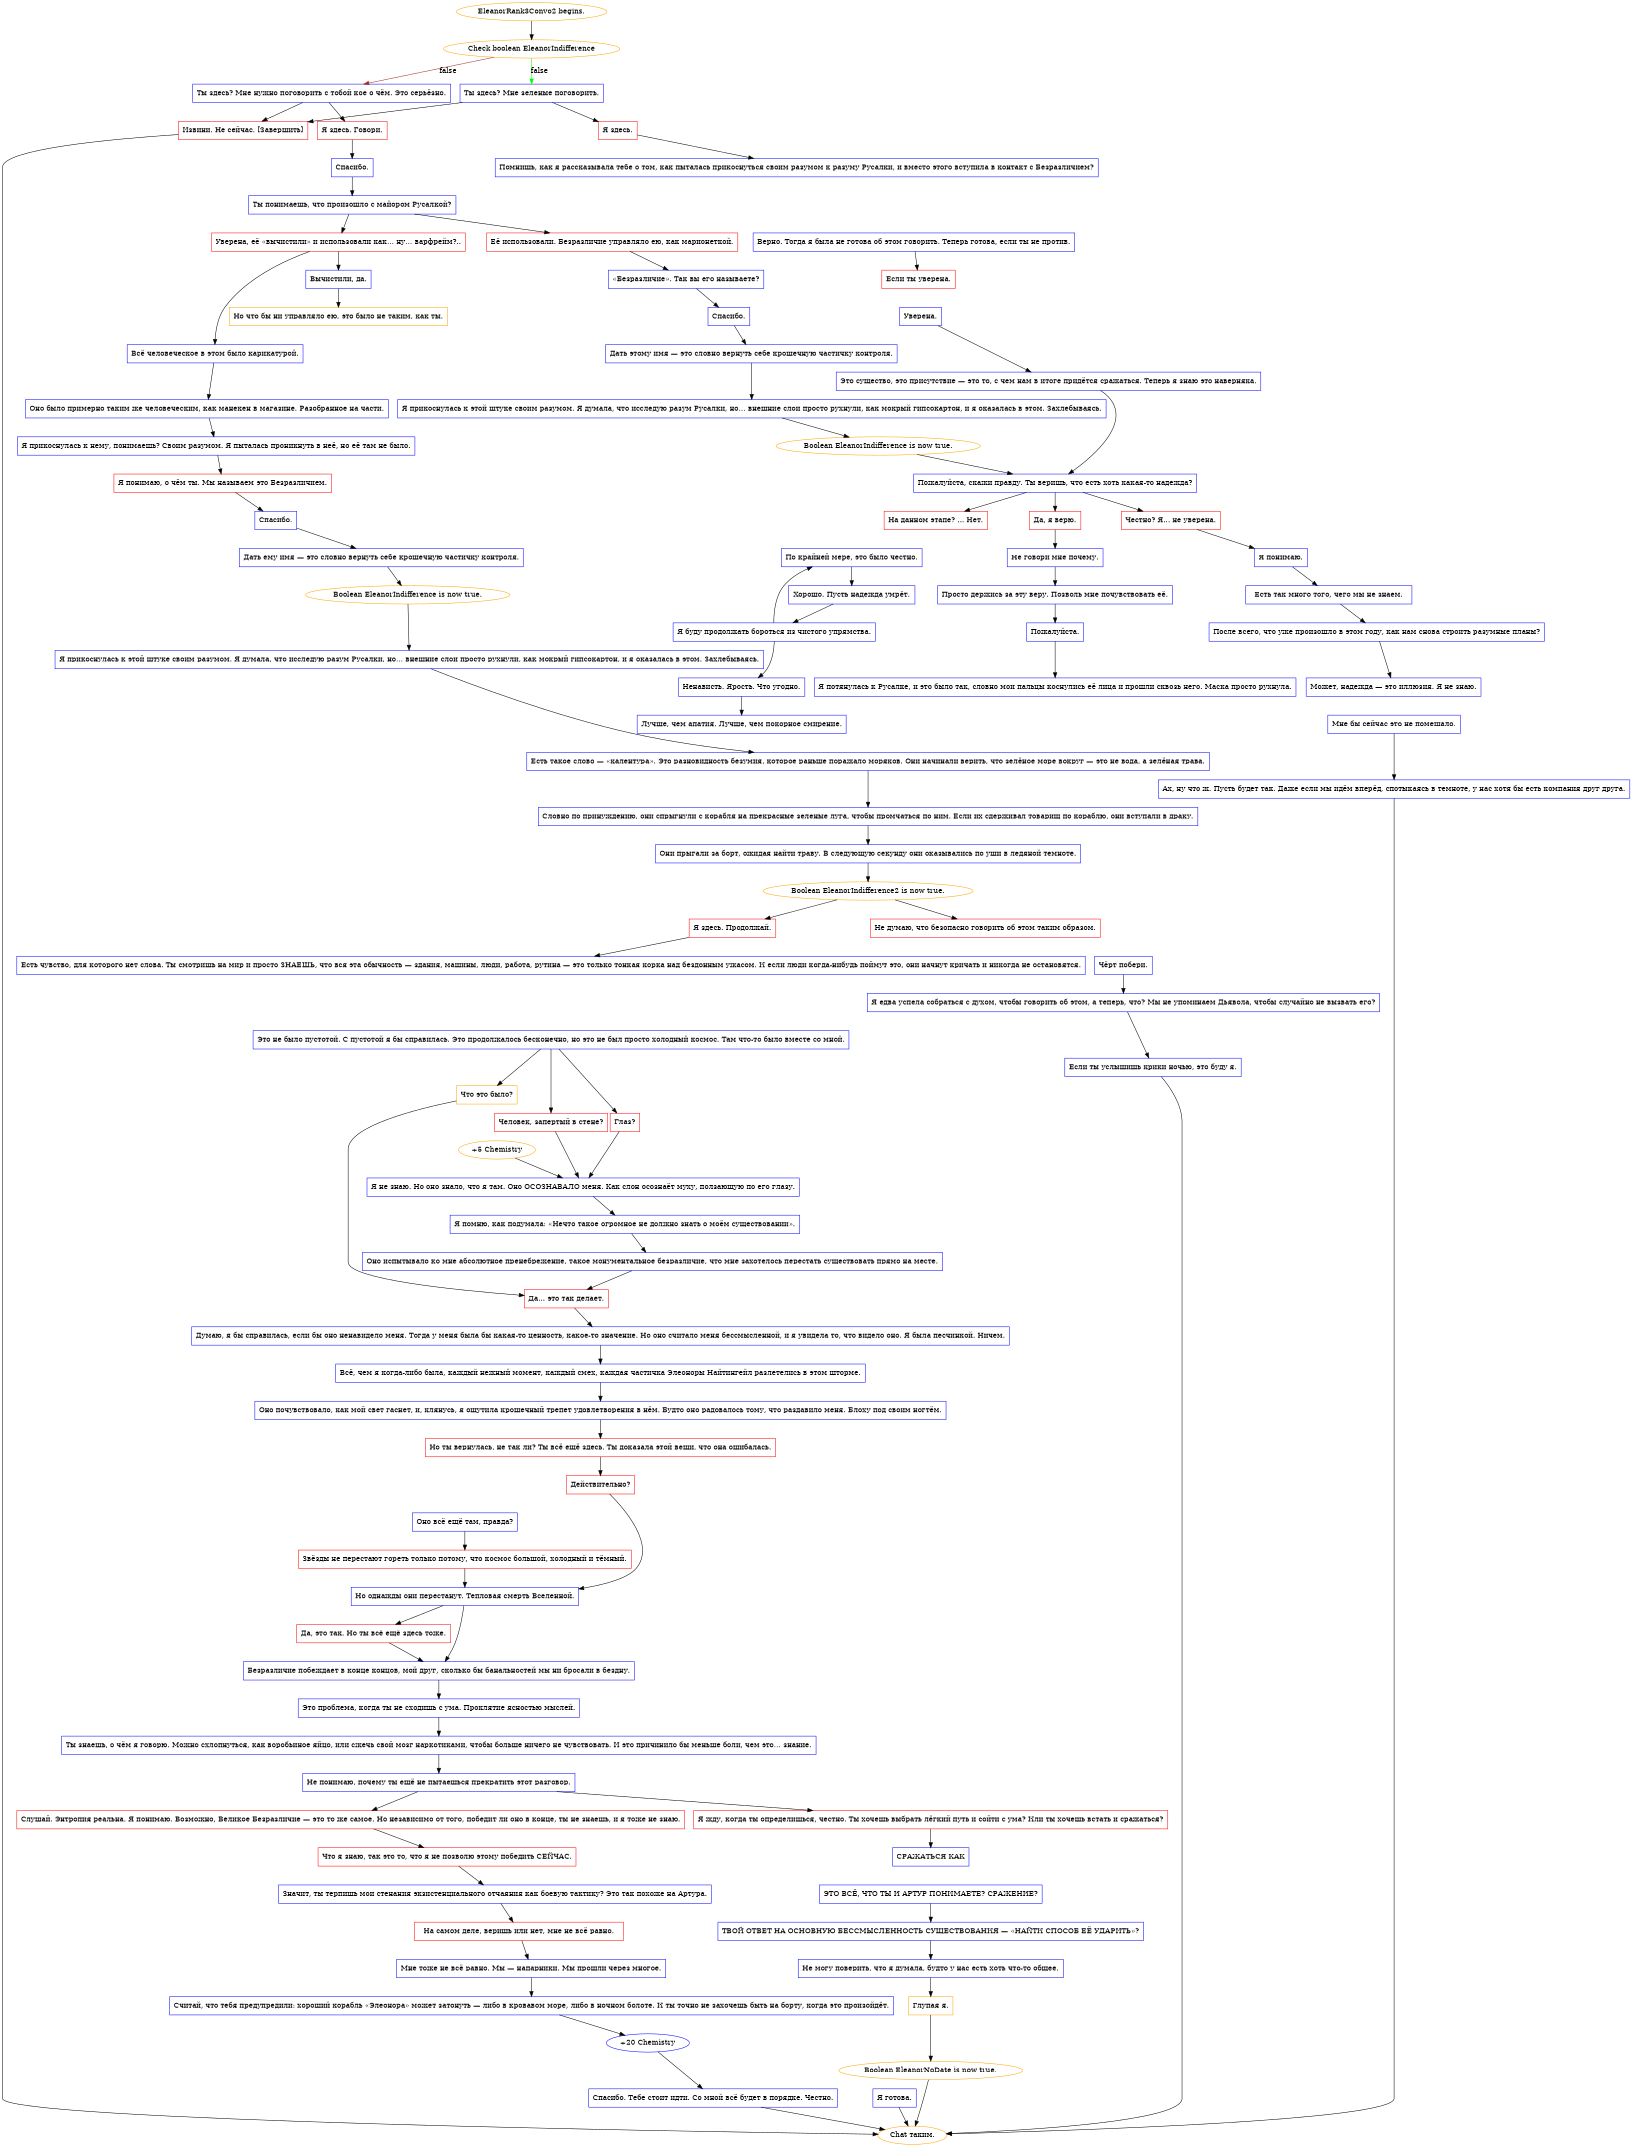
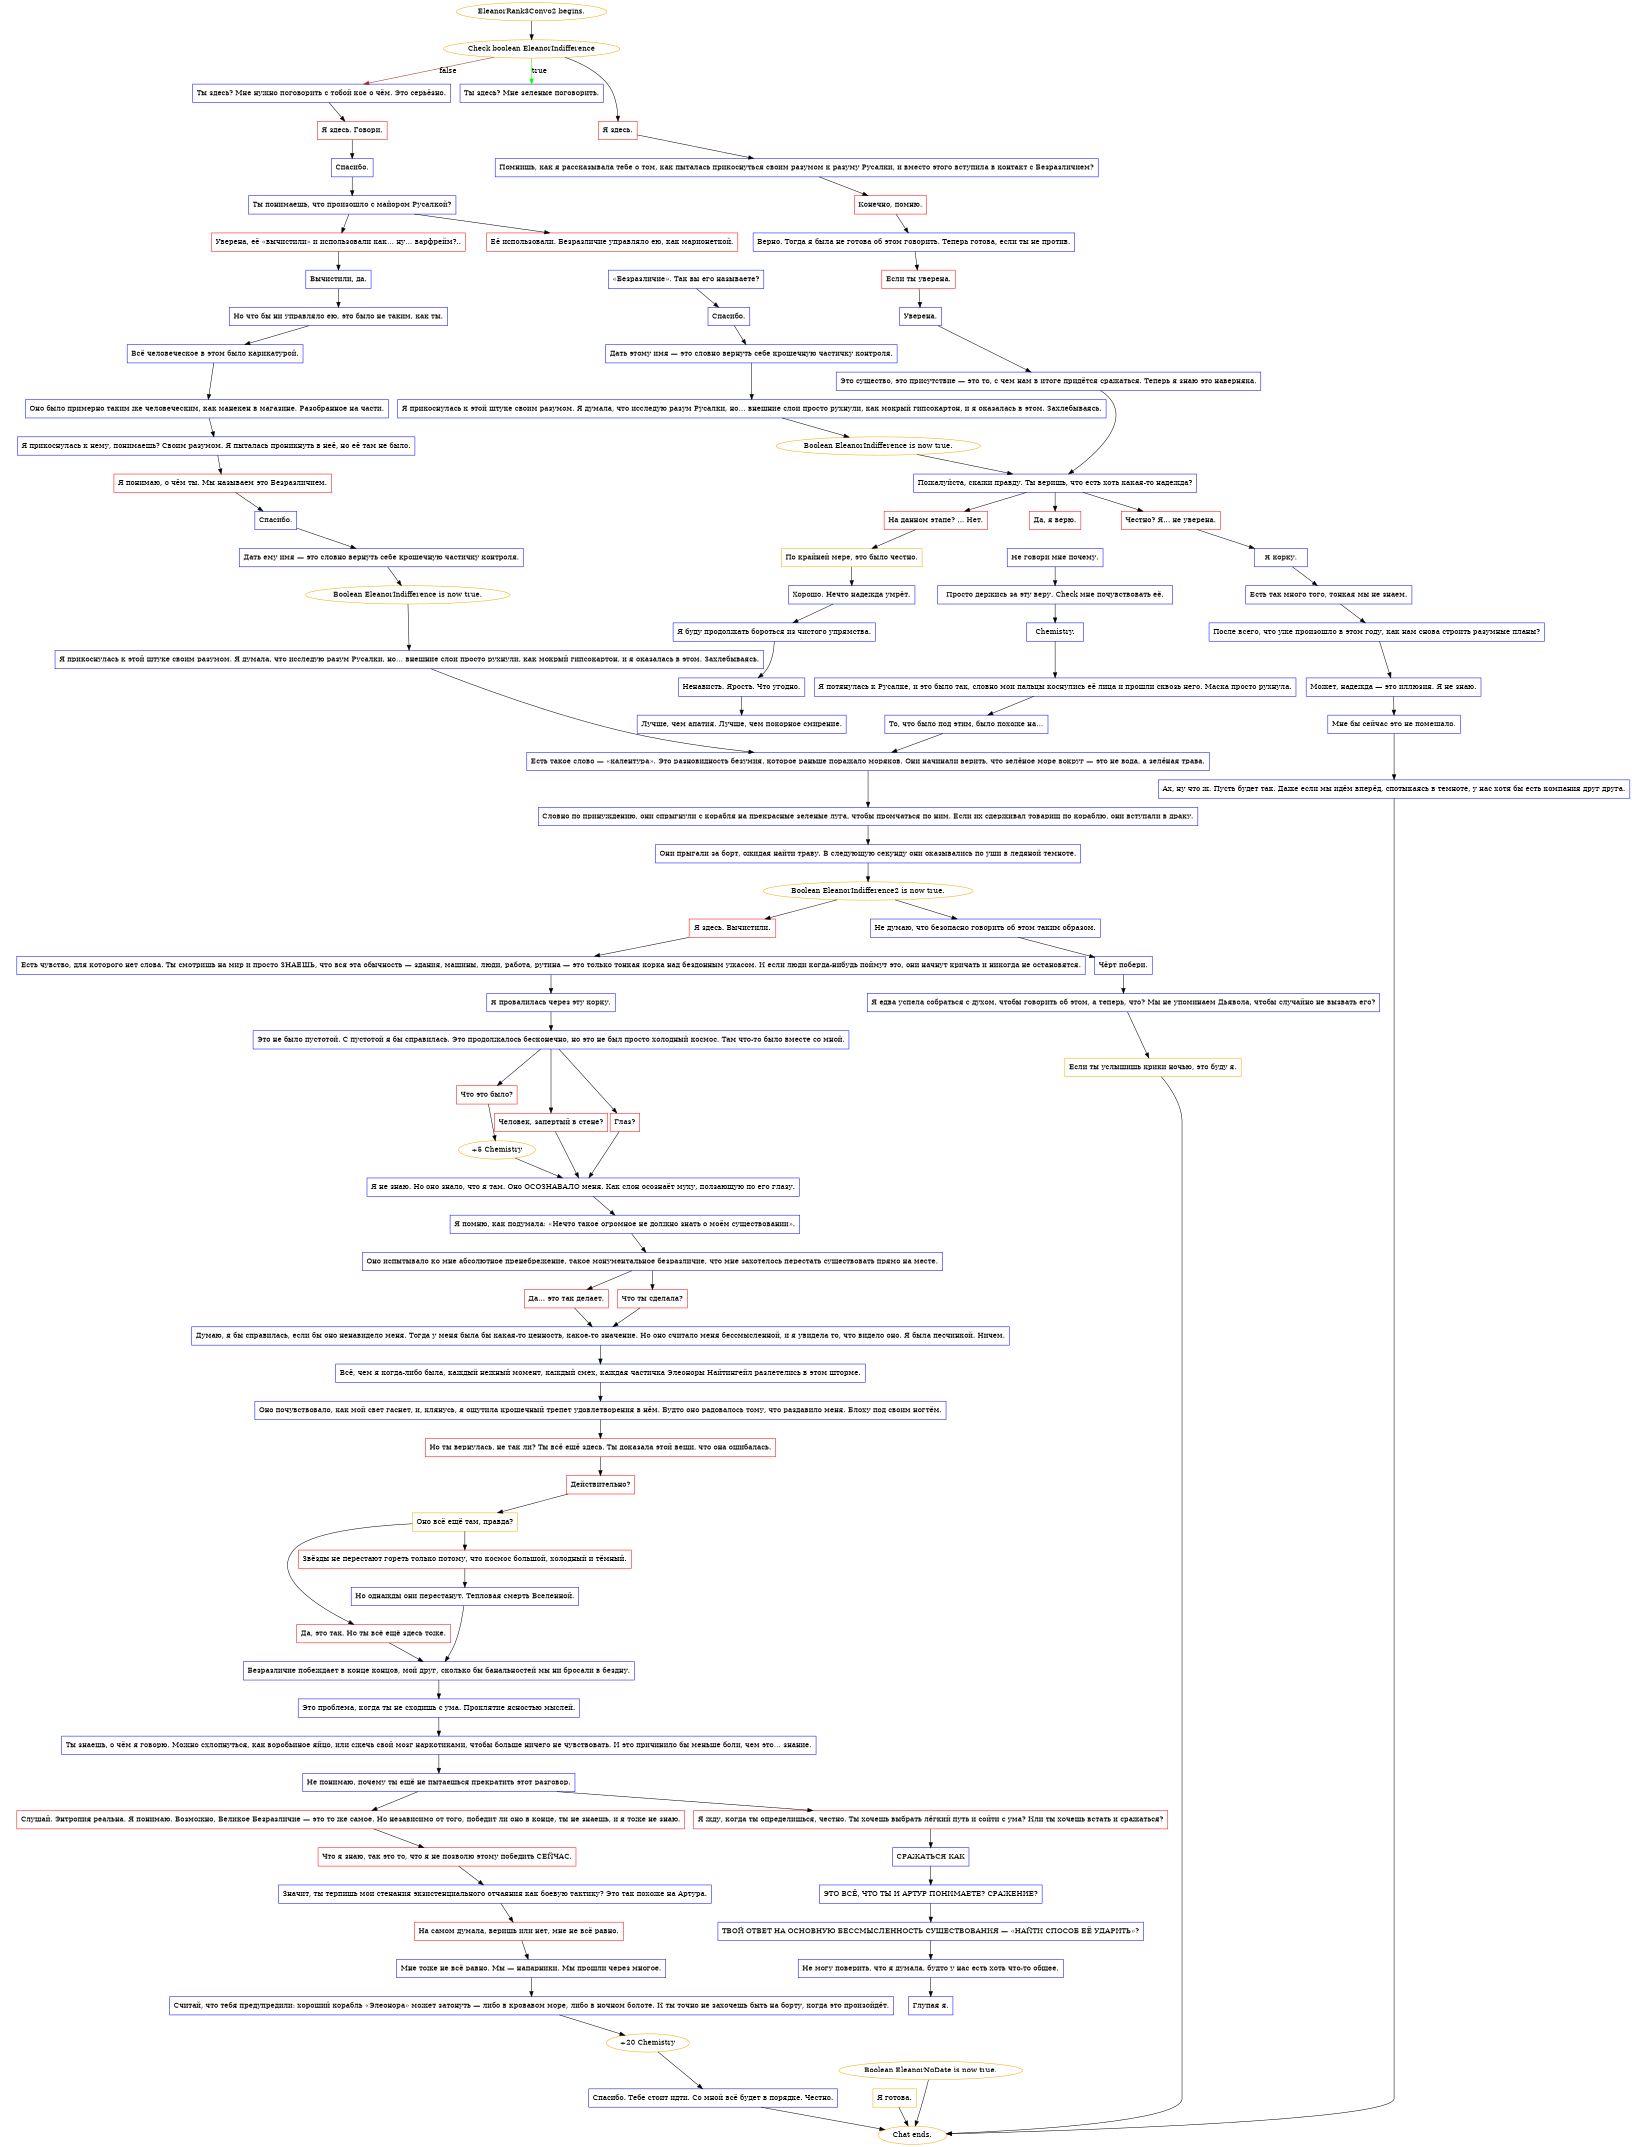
(540, 71) -> (540, 71)
(573, 111) -> (602, 78)
(243, 130) -> none
none -> (890, 205)
(647, 260) -> none
(249, 283) -> (279, 334)
none -> (919, 295)
(338, 317) -> (338, 317)
(1055, 537) -> none
(852, 558) -> (852, 558)
(1281, 558) -> (1281, 558)
(781, 590) -> (896, 538)
(852, 595) -> (852, 595)
(1055, 595) -> (1055, 595)
(1329, 595) -> (1329, 595)
(1055, 632) -> (1055, 632)
none -> (1394, 703)
none -> (966, 724)
(732, 928) -> (732, 928)
(985, 928) -> (985, 928)
none -> (1054, 947)
none -> (551, 1003)
(1153, 1067) -> (1153, 1067)
(487, 1095) -> (487, 1095)
(348, 1233) -> (491, 1120)
none -> (652, 1299)
(465, 1522) -> (465, 1522)
(642, 1555) -> (535, 1503)
(422, 1614) -> (301, 1544)
none -> (931, 1873)
(519, 1931) -> (519, 1931)
(931, 2006) -> (931, 2006)
(931, 2035) -> none
(648, 2043) -> (648, 2043)
(895, 2098) -> (895, 2098)
(912, 2135) -> (912, 2135)
